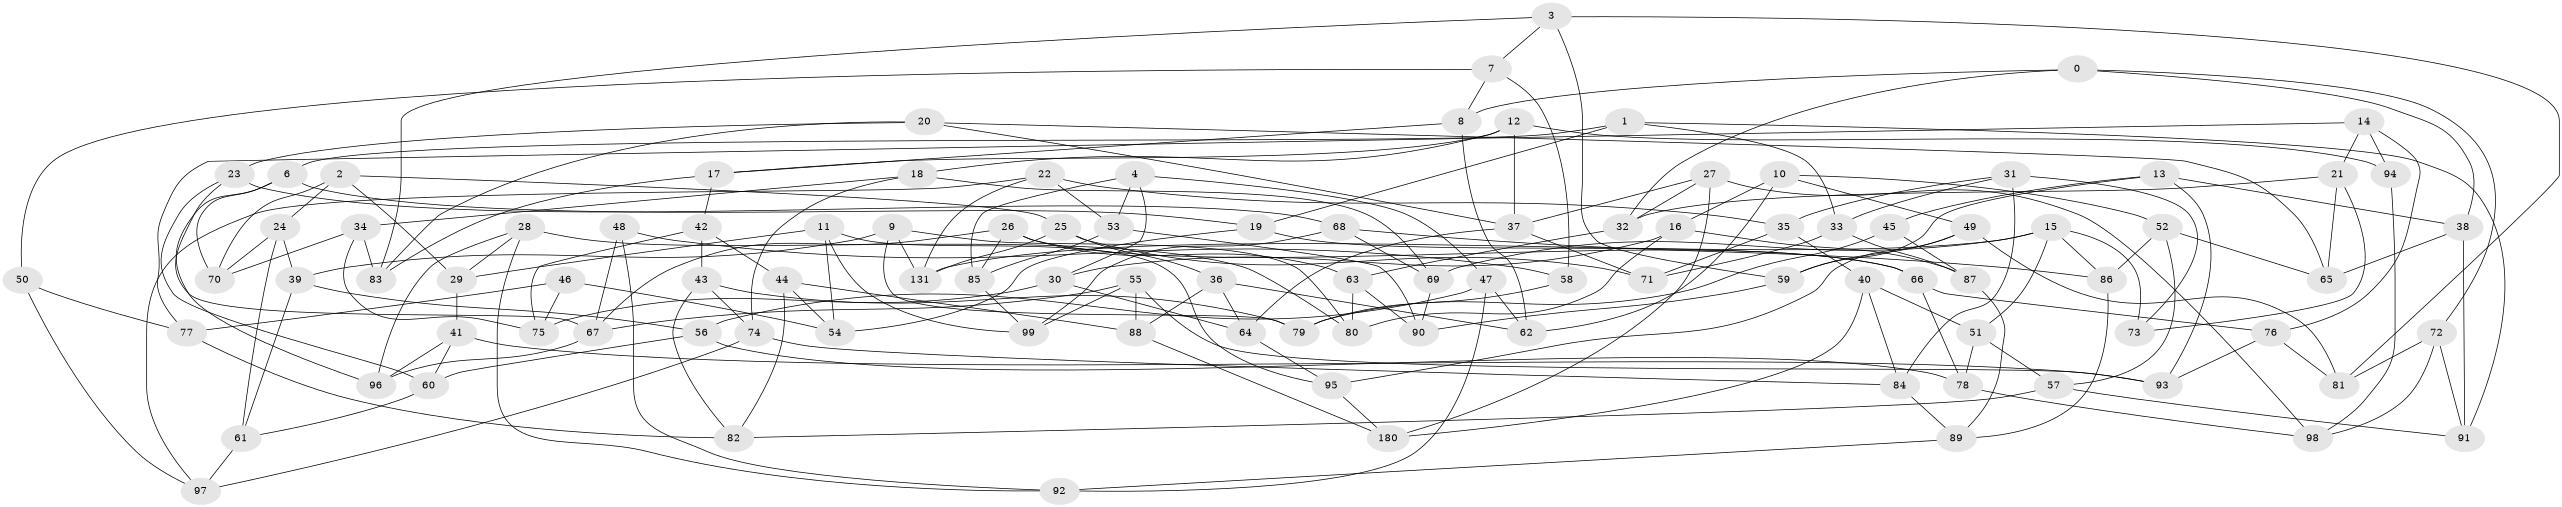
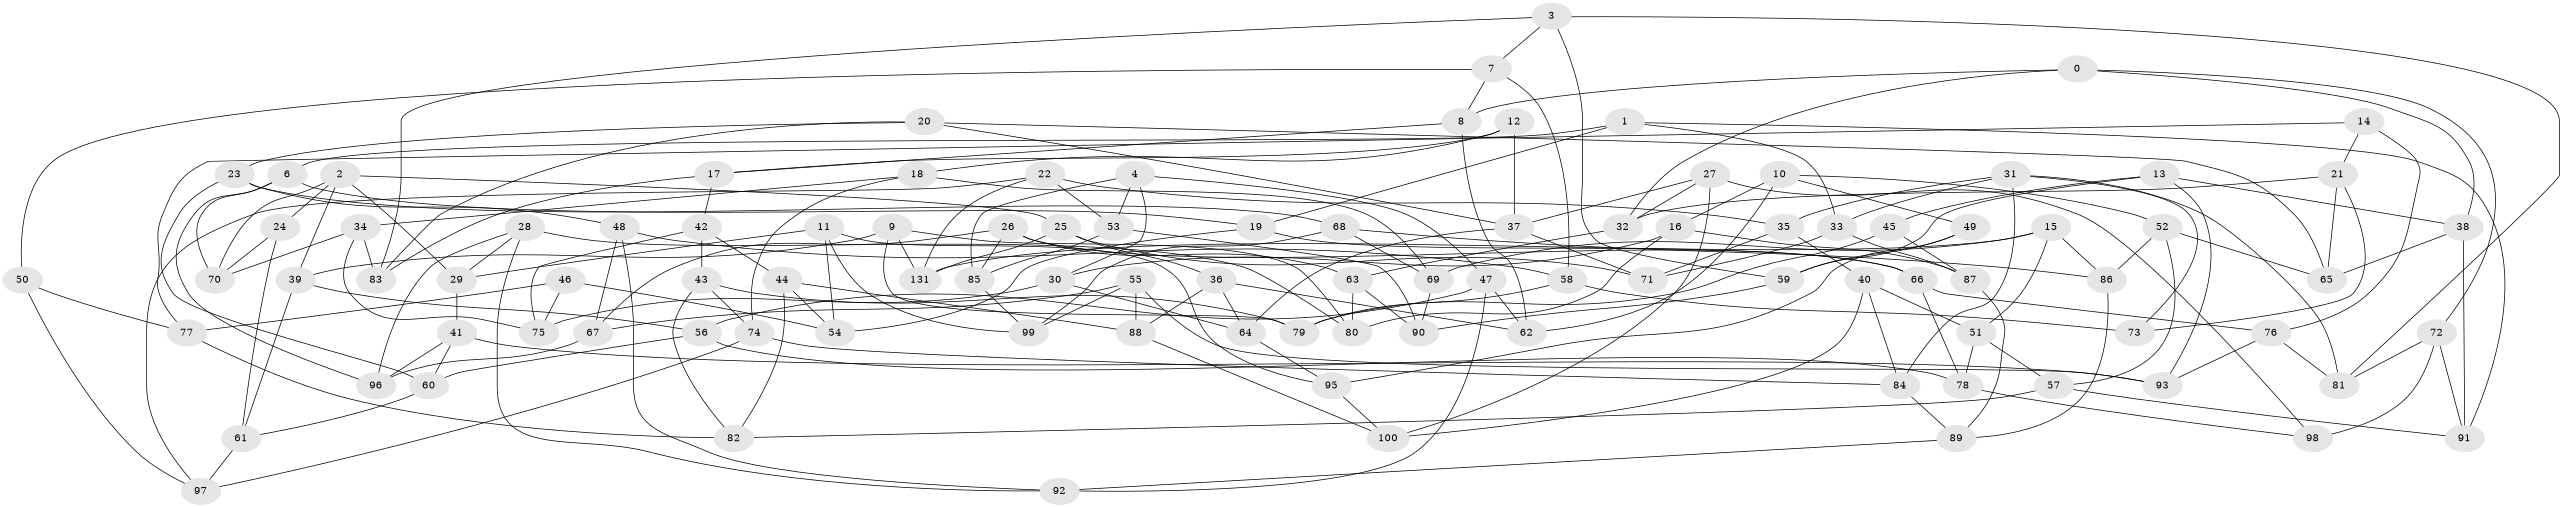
(2391, 175) -> none
(286, 249) -> (318, 227)
(2122, 255) -> (1850, 312)
(2157, 302) -> (2219, 224)
(306, 312) -> (425, 207)
(1388, 439) -> (1388, 439)
